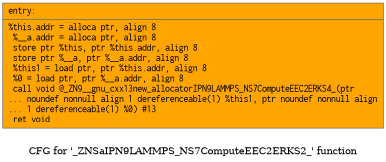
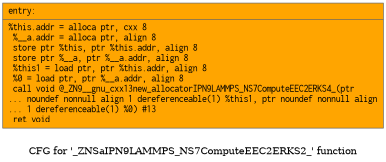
(82, 27) -> (78, 27)
